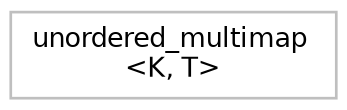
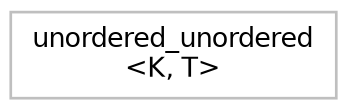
(174, 55) -> (174, 55)
